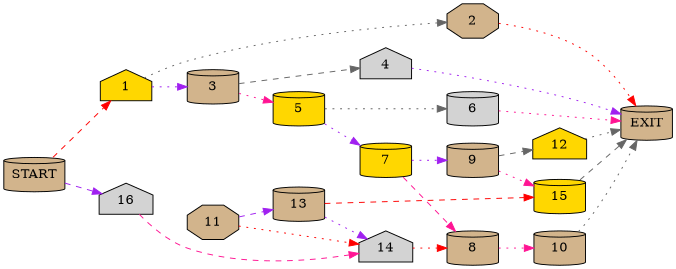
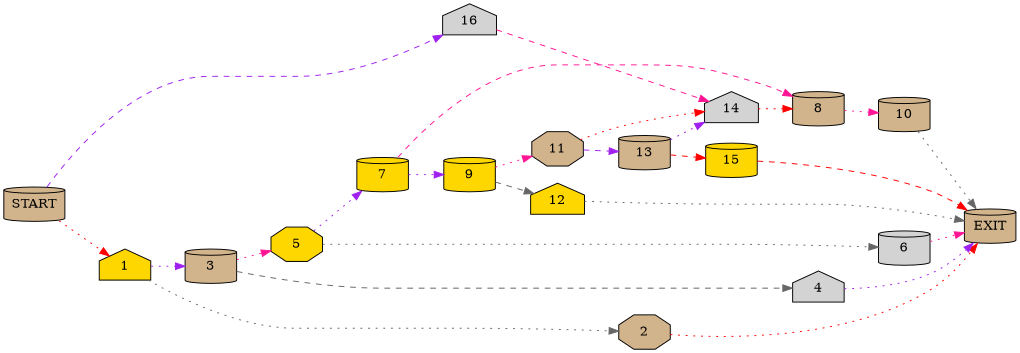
(299, 109) -> (297, 244)
(78, 133) -> (80, 236)
(473, 160) -> (470, 175)
(599, 163) -> (861, 173)
(512, 177) -> (509, 163)
